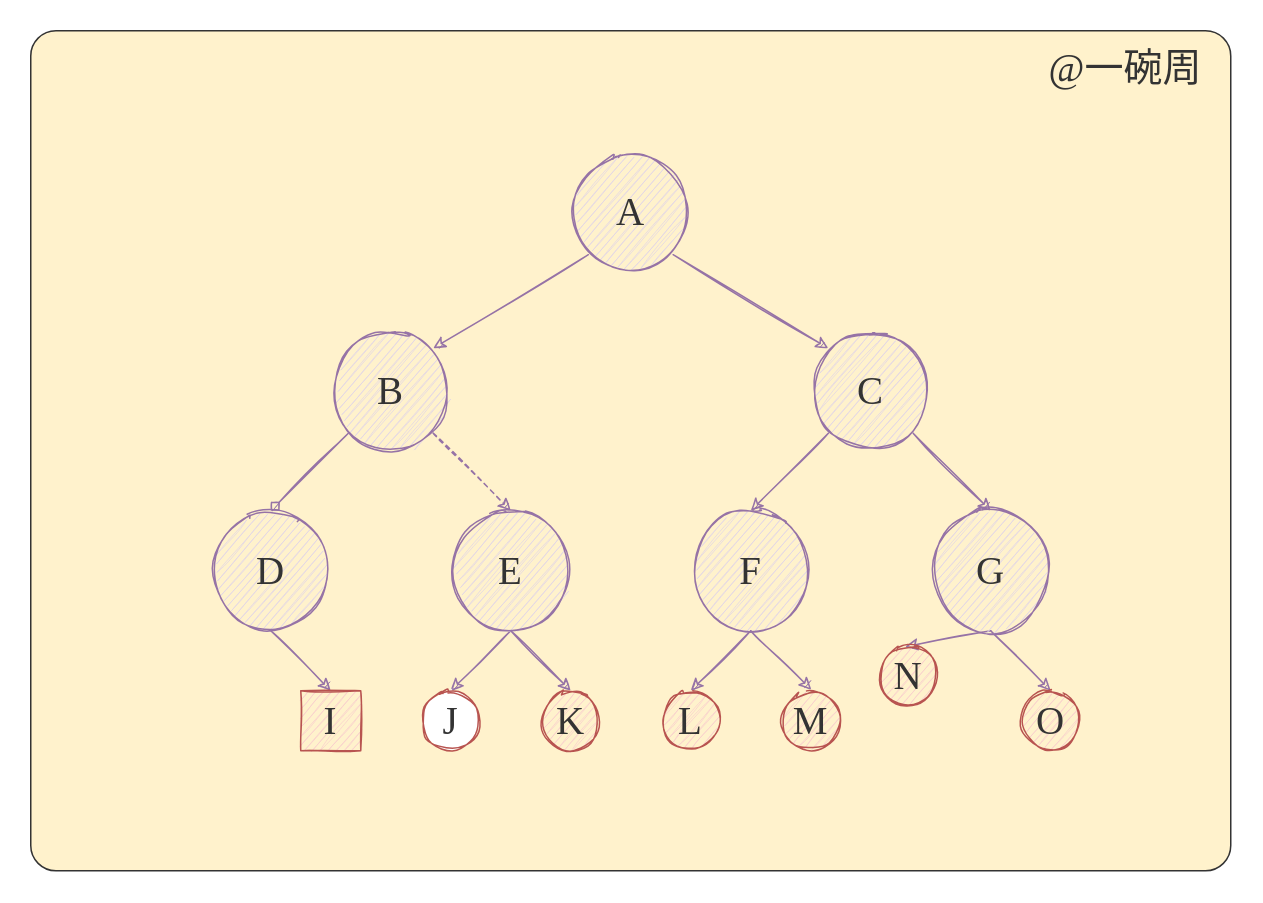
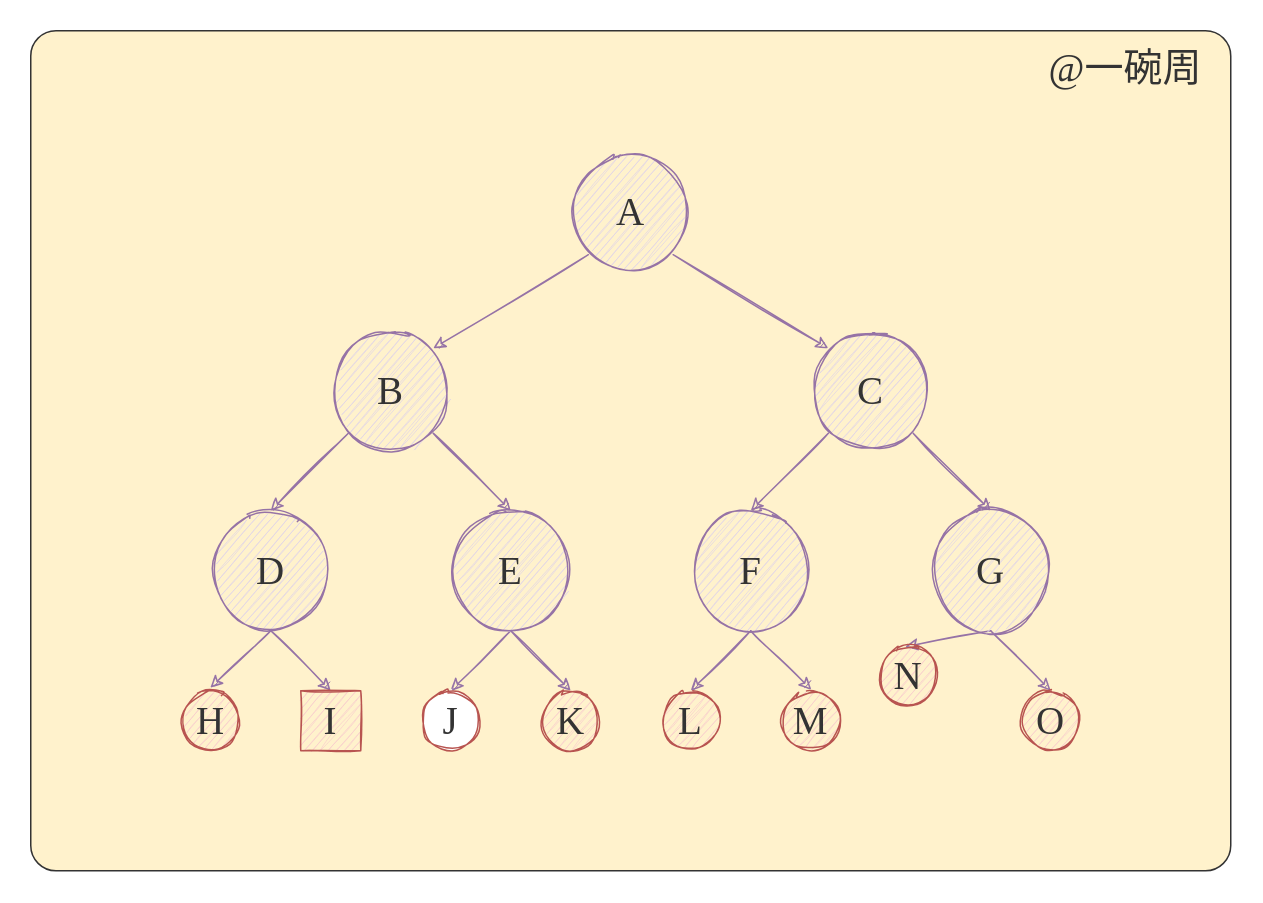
(469, 469) -> (469, 469)
(280, 502) -> (279, 503)
none -> (244, 656)
none -> (211, 721)
